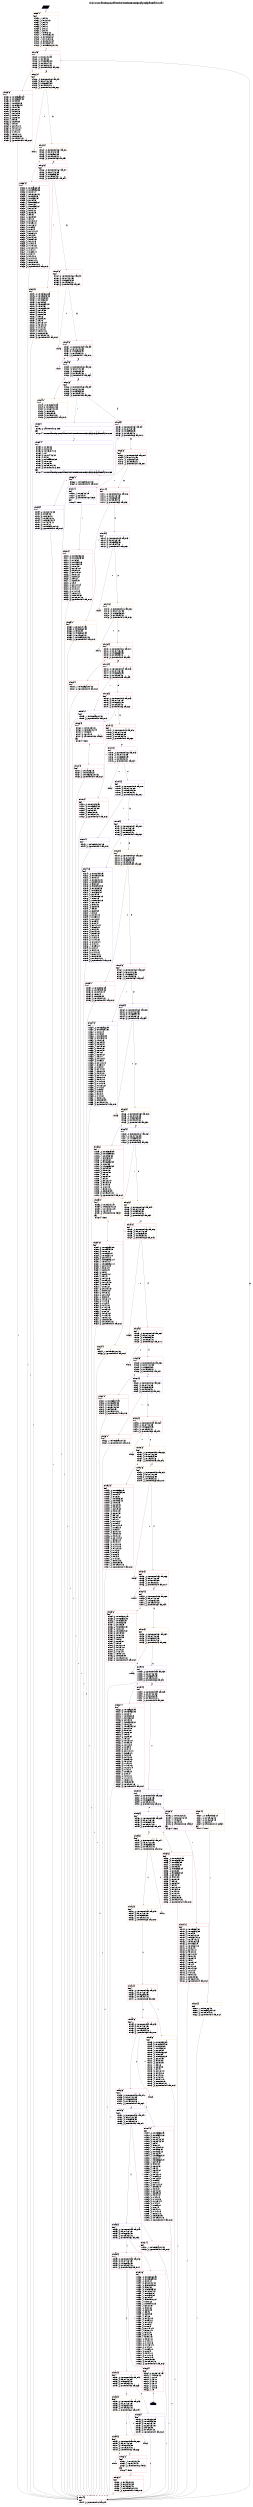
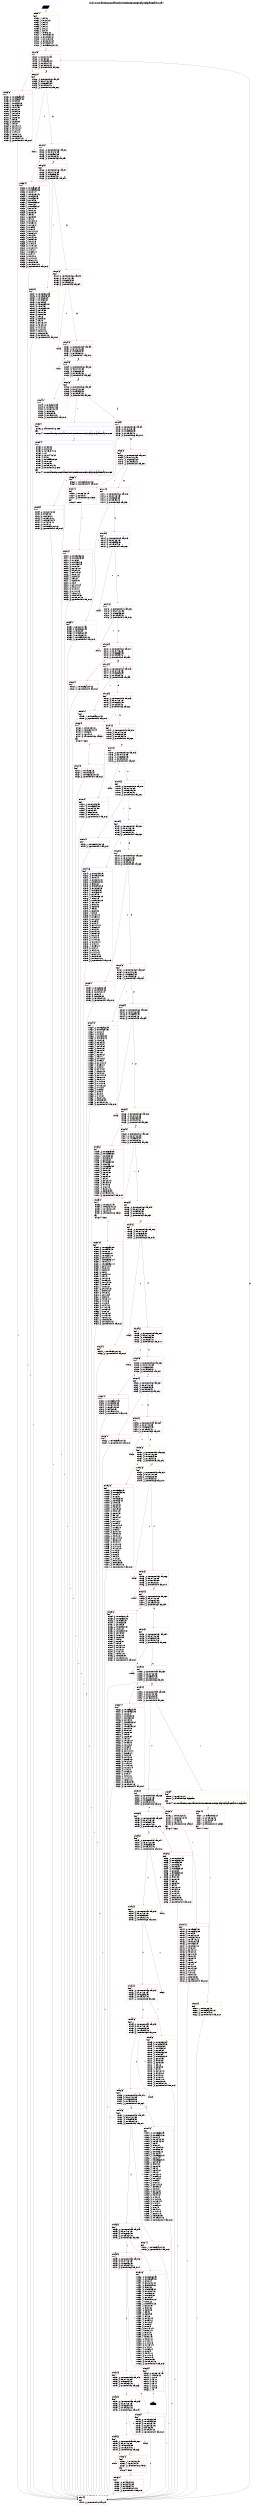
none -> (206, 1798)
none -> (162, 1993)
